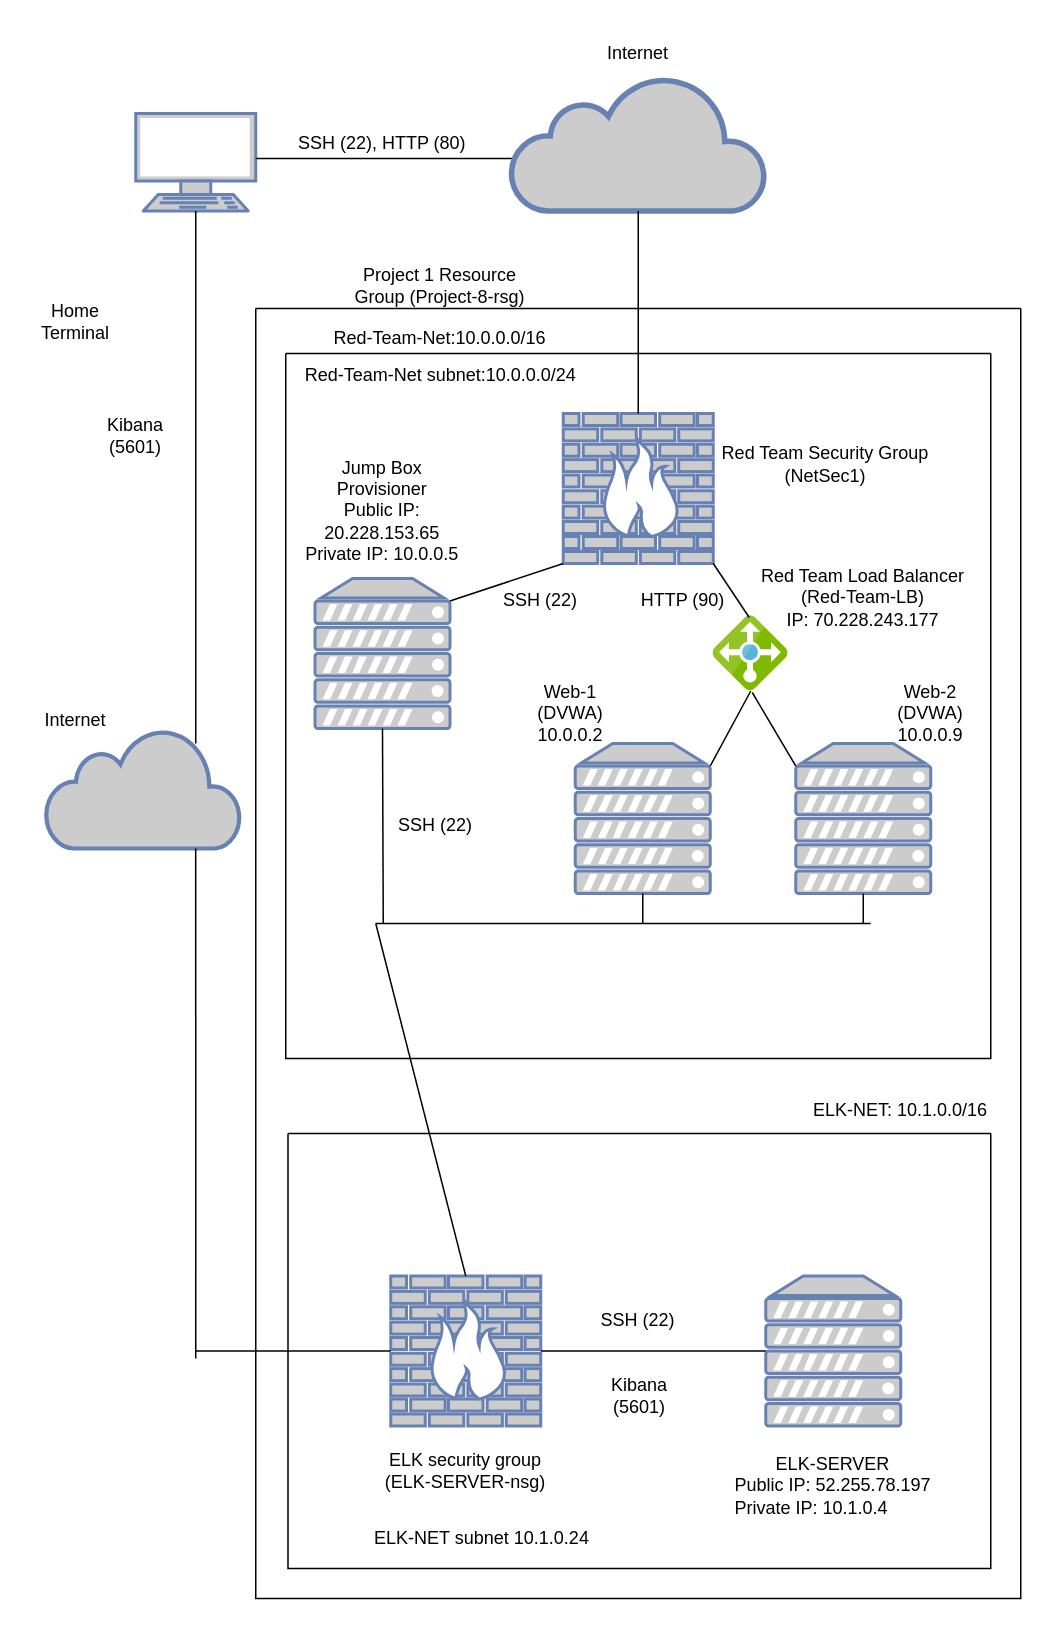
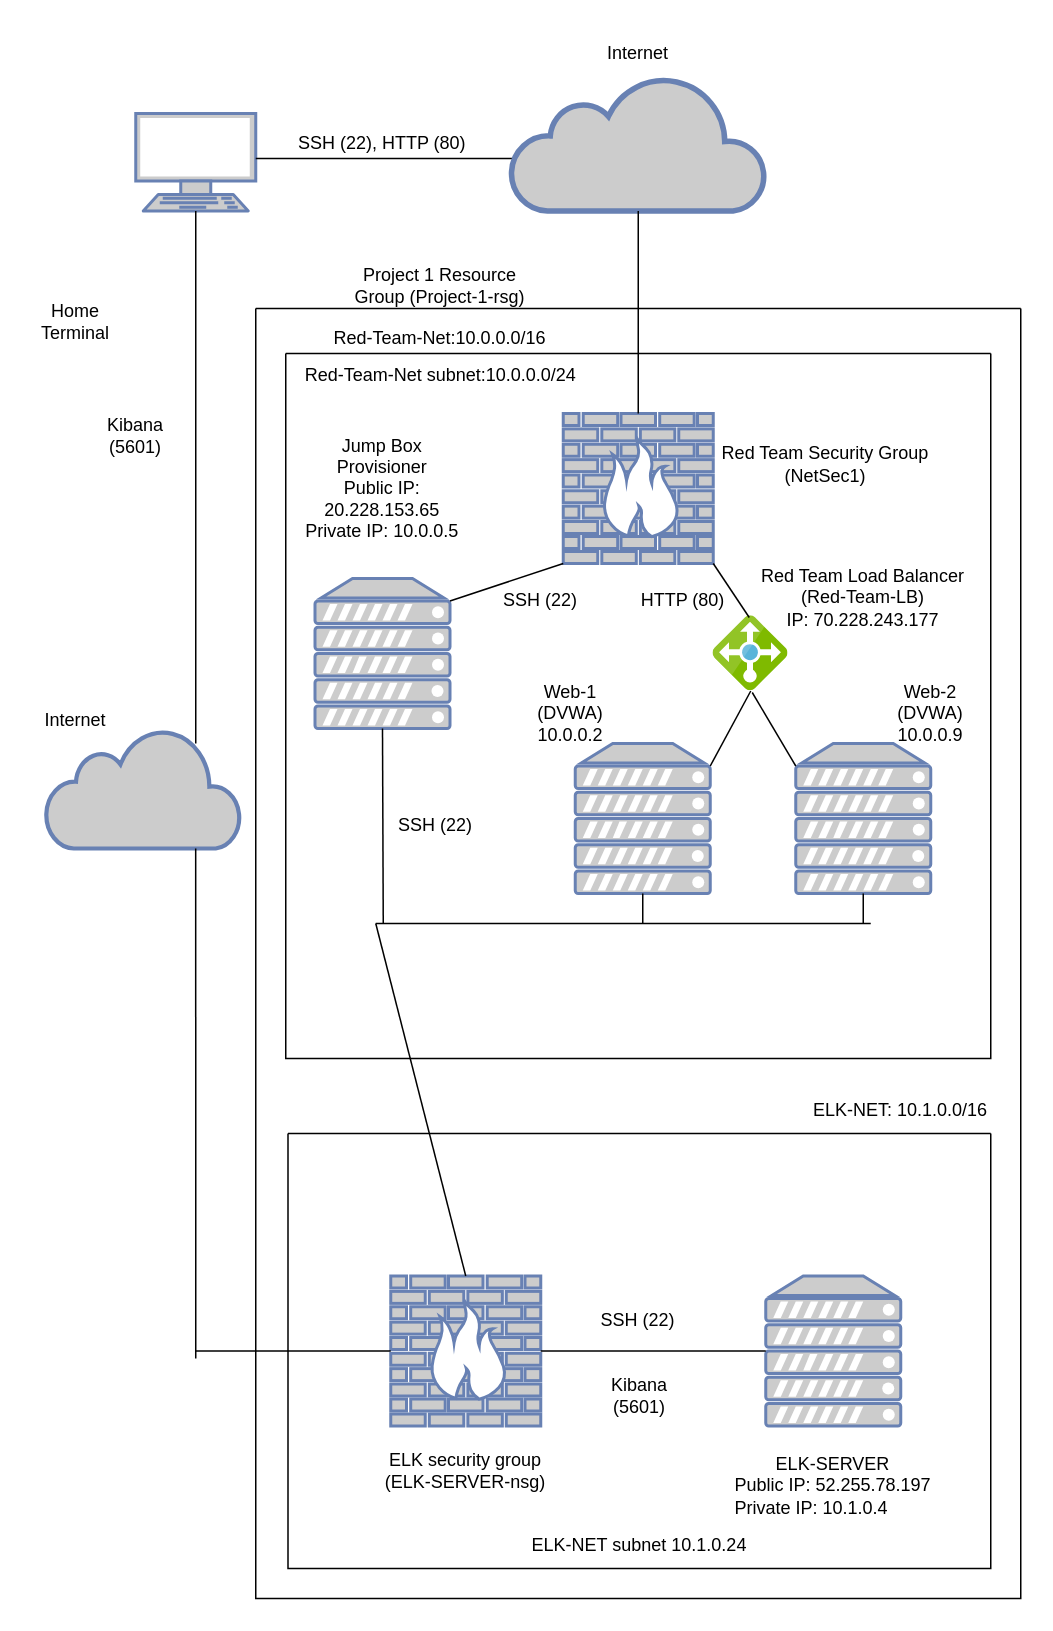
(440, 286) -> (440, 286)
(383, 511) -> (383, 488)
(683, 601) -> (683, 601)
(482, 1538) -> (639, 1546)
